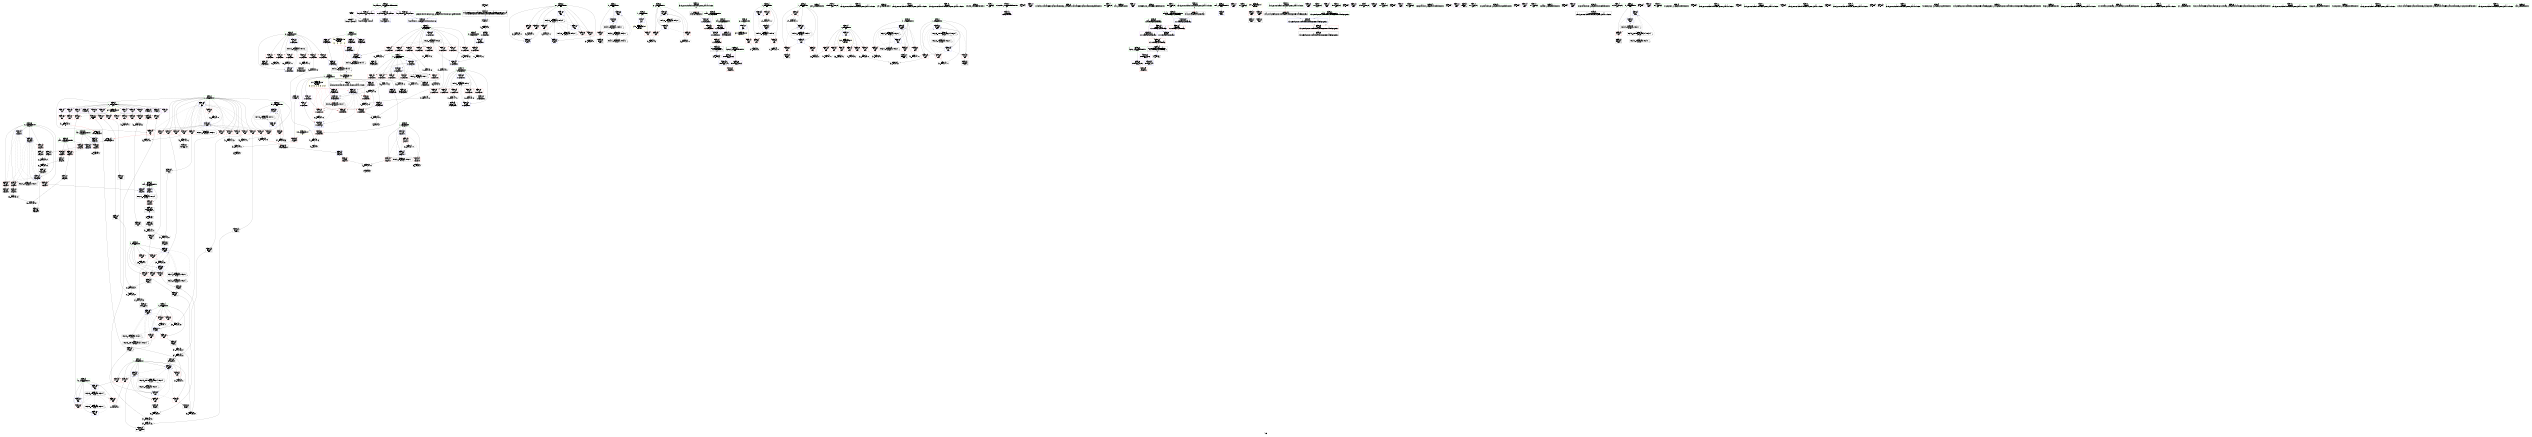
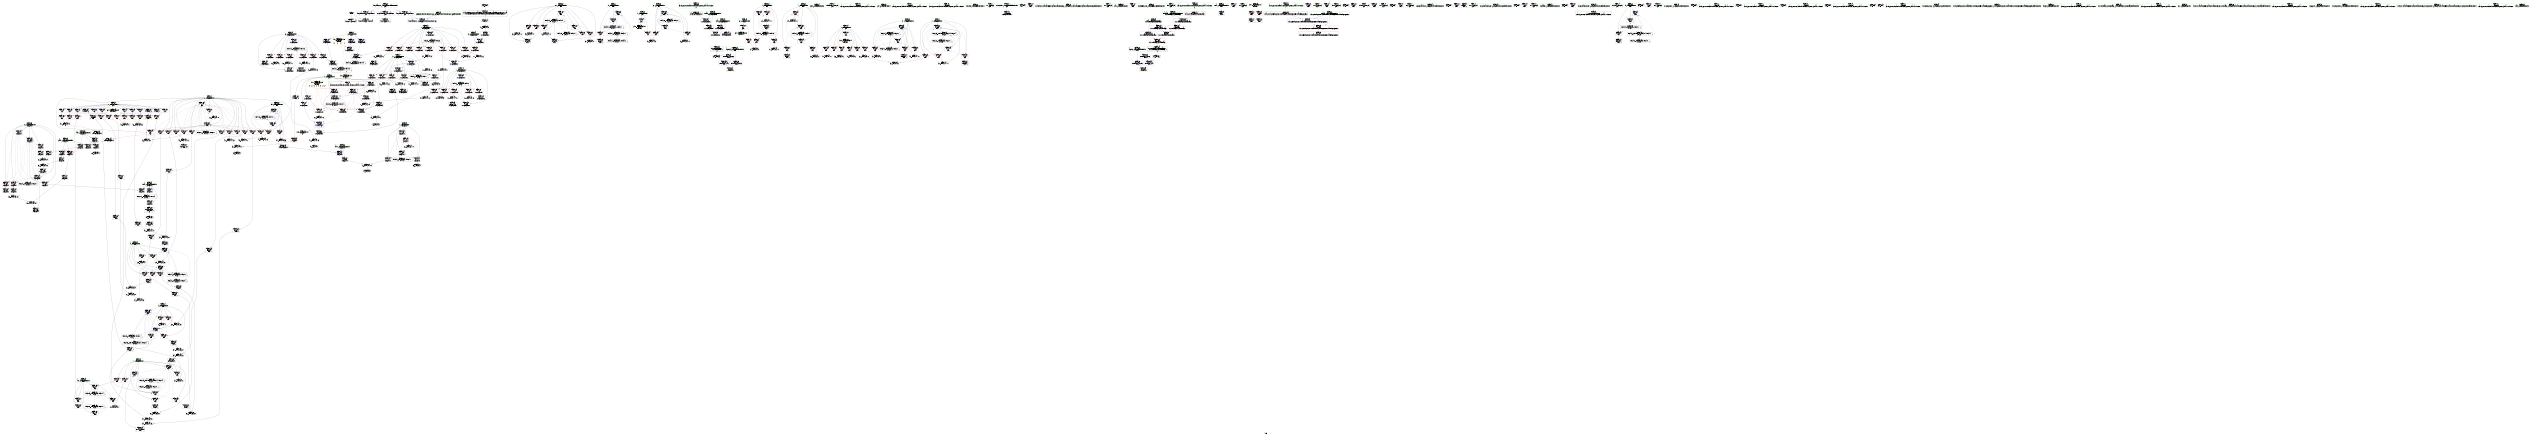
(717, 41) -> none
none -> (440, 98)
none -> (342, 146)
(144, 305) -> none
